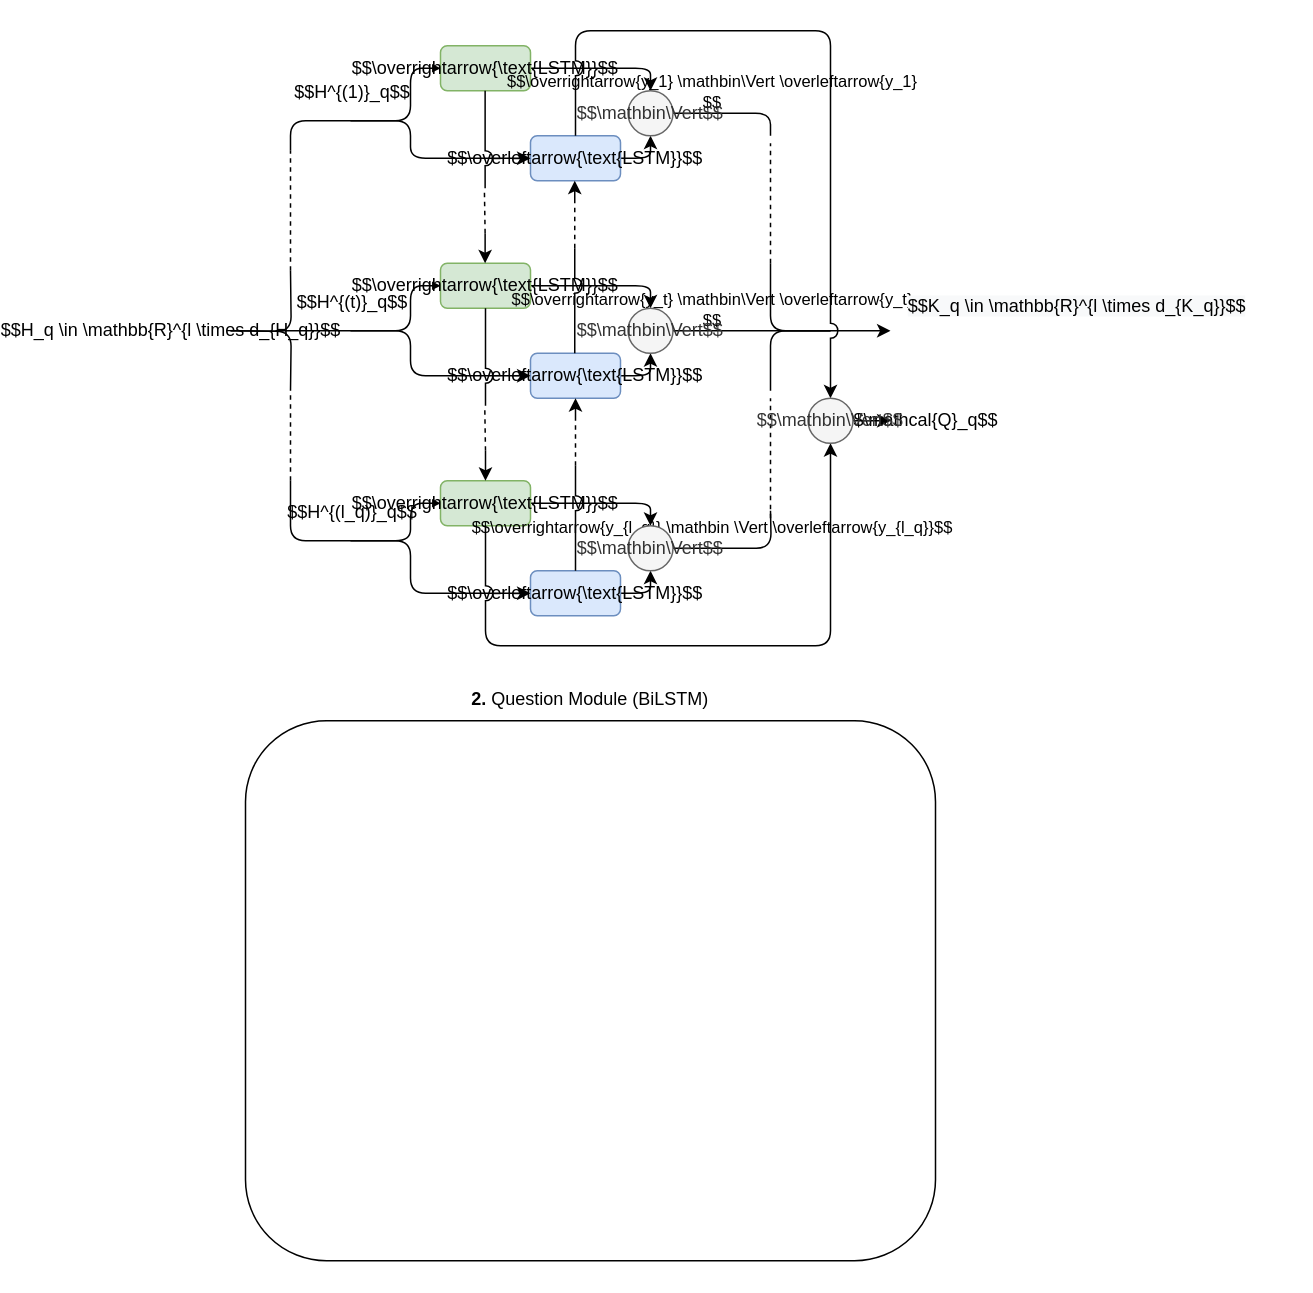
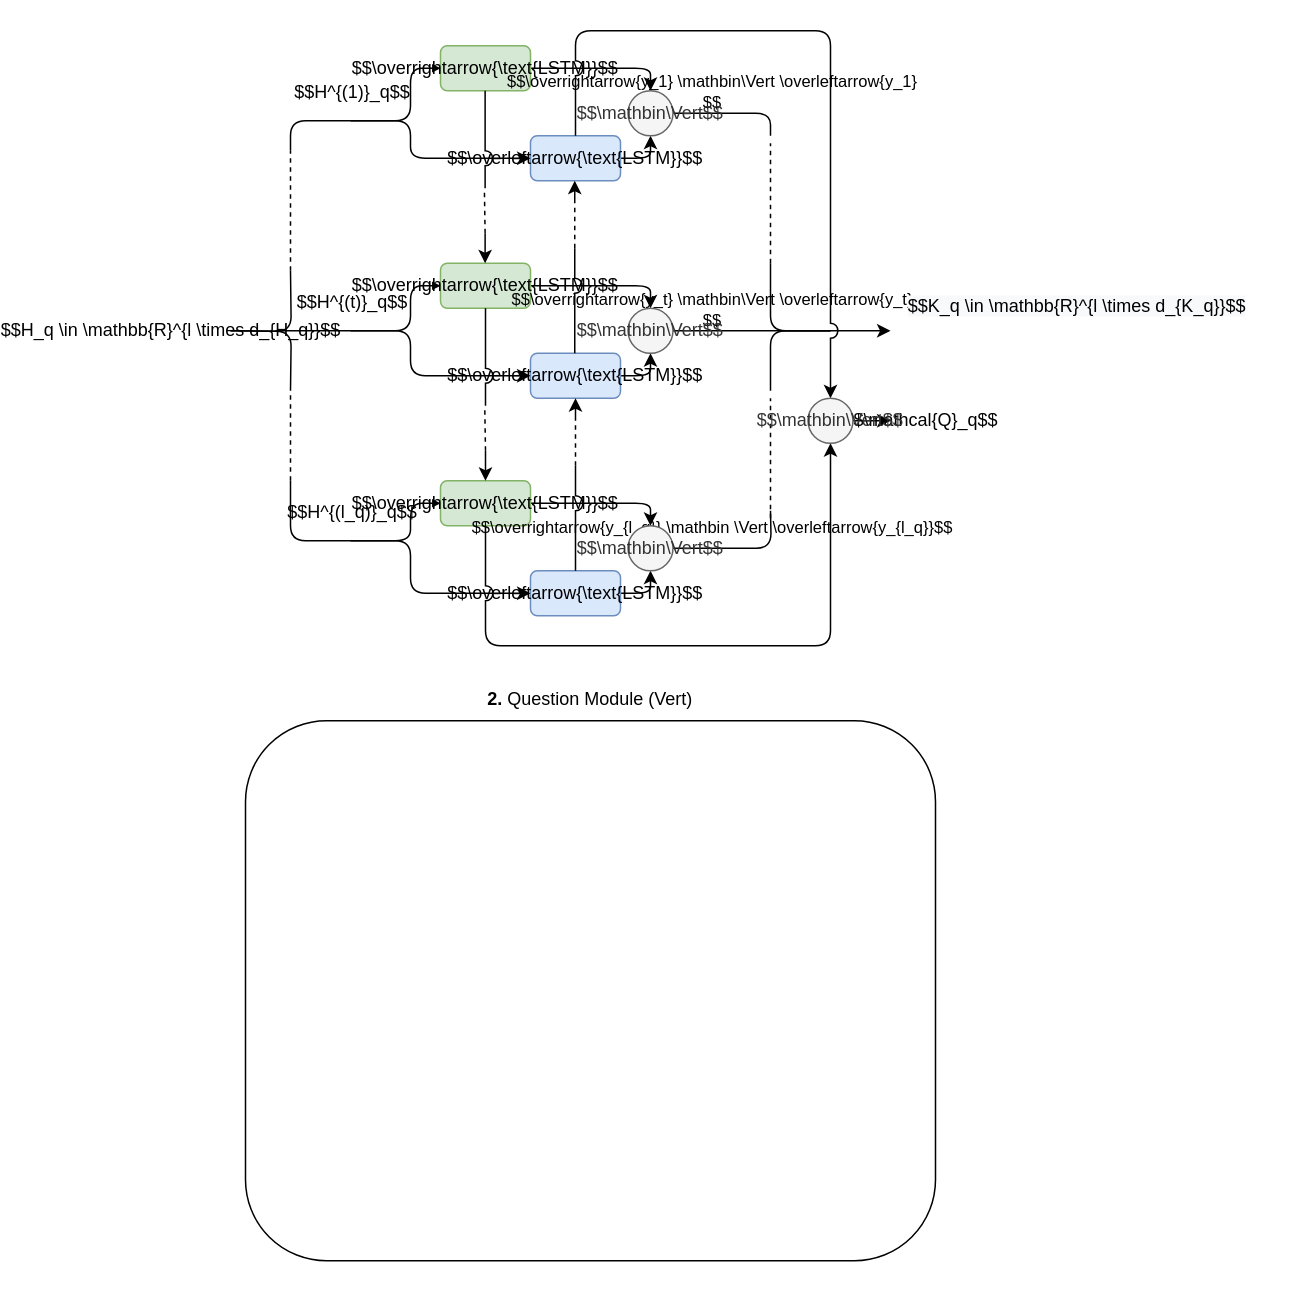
(590, 698) -> (590, 698)
